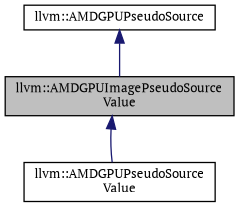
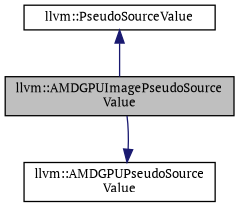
(120, 18) -> (120, 18)
(111, 146) -> (128, 133)
